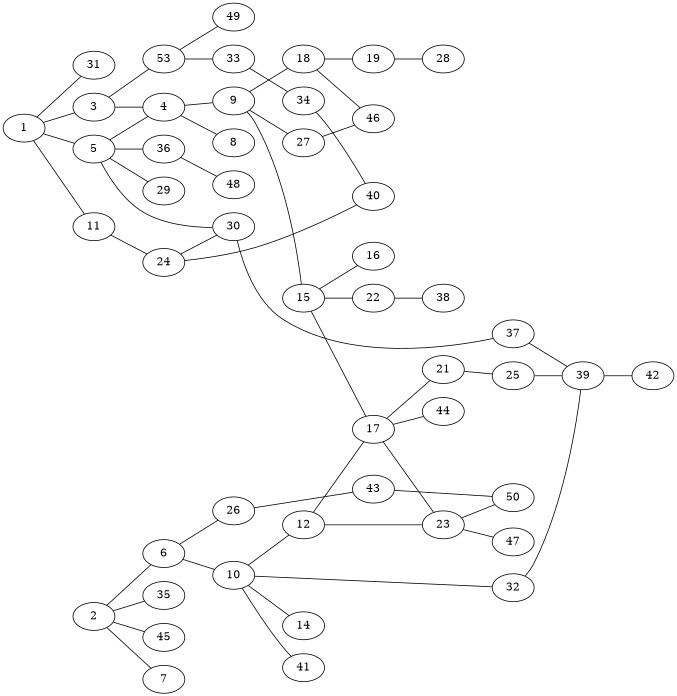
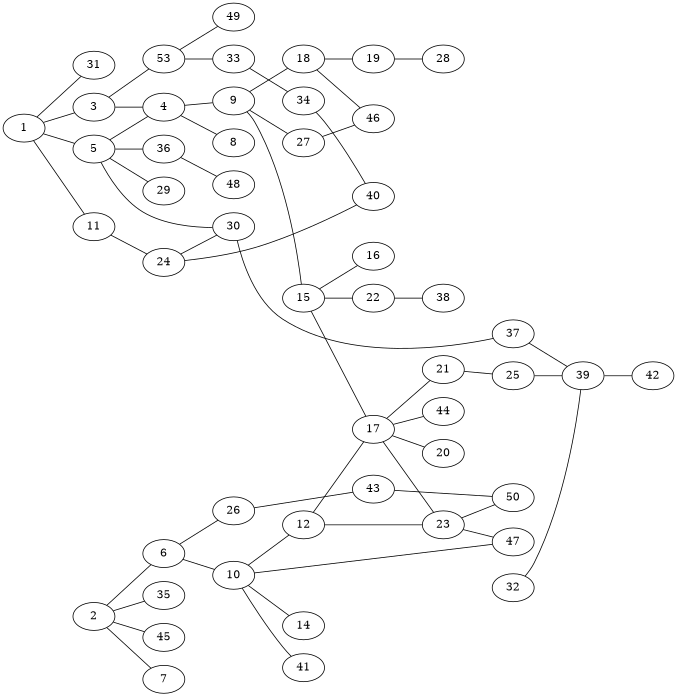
none -> (443, 453)
(373, 582) -> (373, 559)
